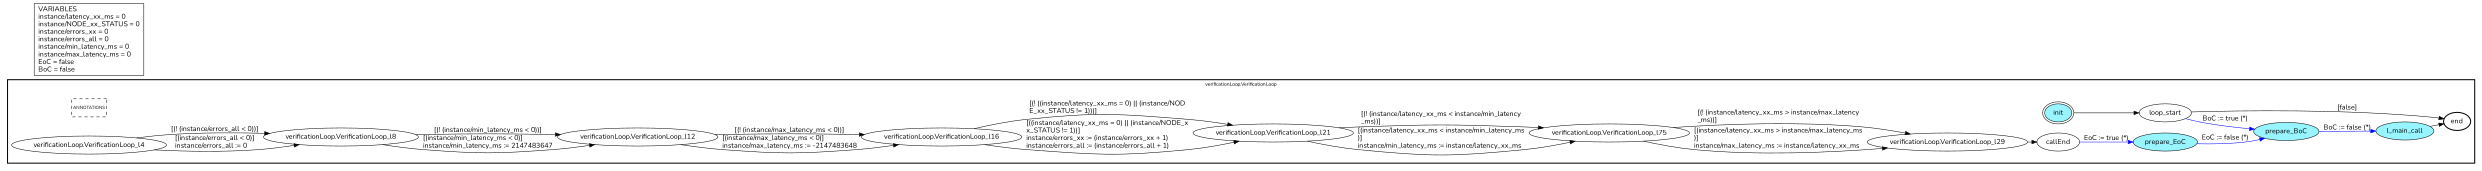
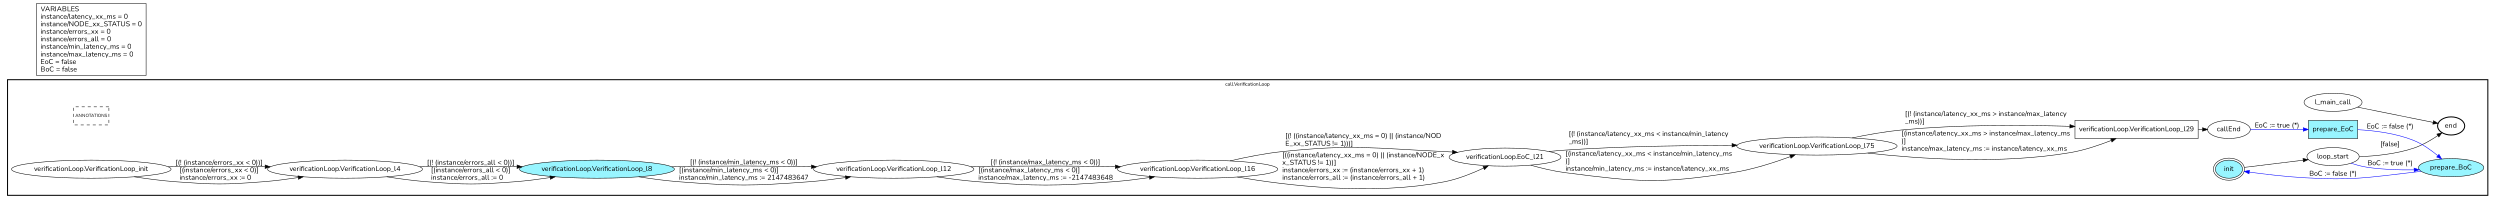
(1241, 84) -> (1248, 84)
(2345, 131) -> (2335, 179)
(2405, 131) -> (2333, 102)
(1273, 133) -> (1505, 157)
(341, 137) -> (597, 169)
(1947, 142) -> (2137, 129)
(2165, 142) -> (2333, 129)
none -> (91, 169)
